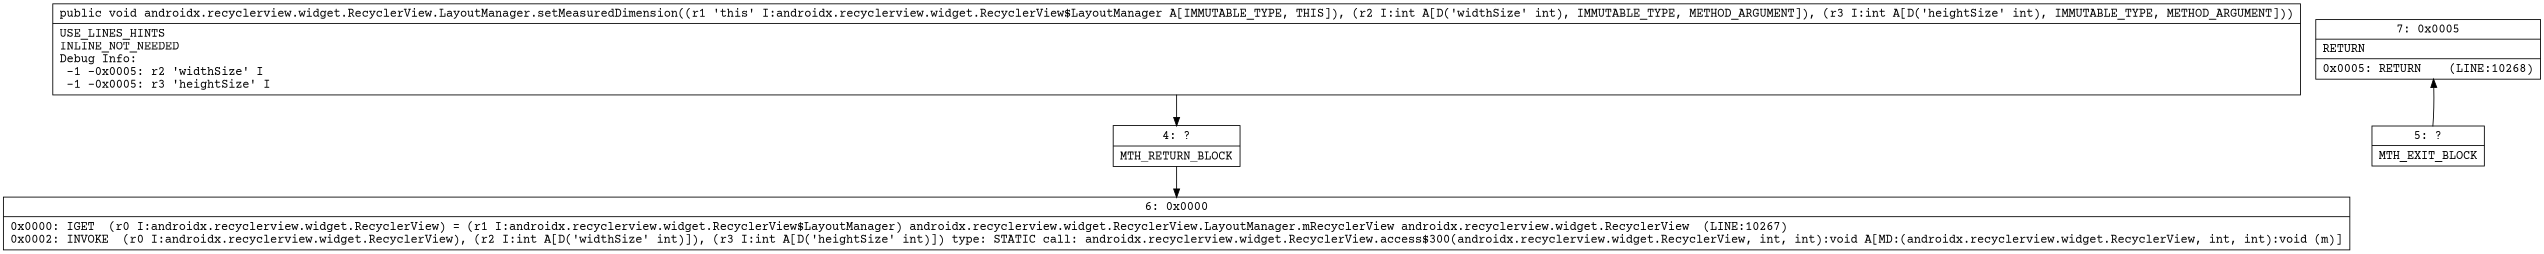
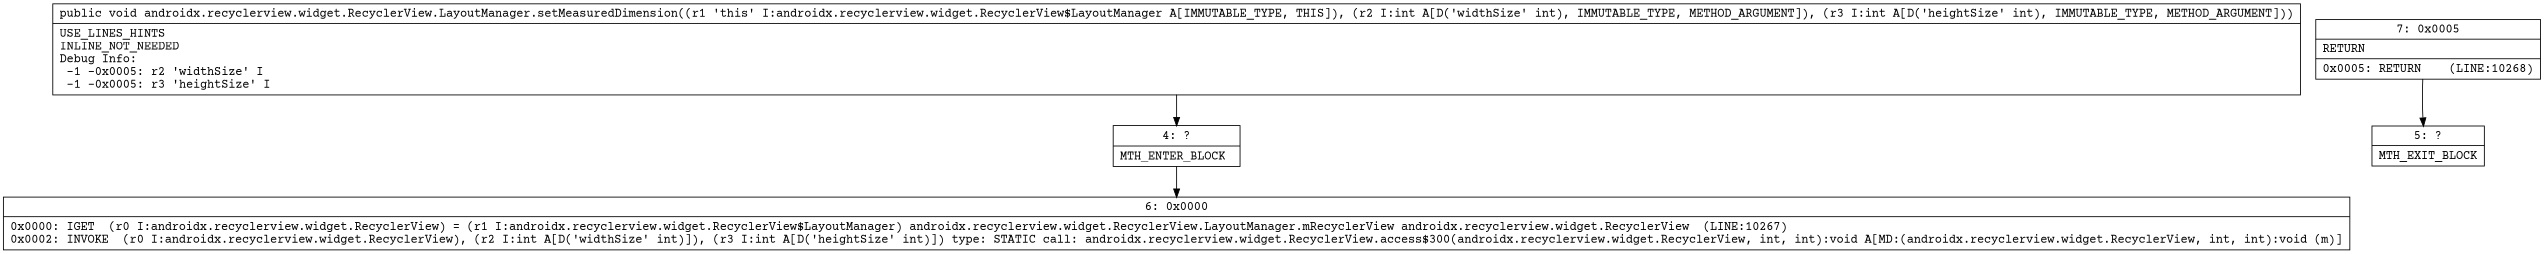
(2434, 107) -> (2422, 98)
(1177, 156) -> (1173, 156)
